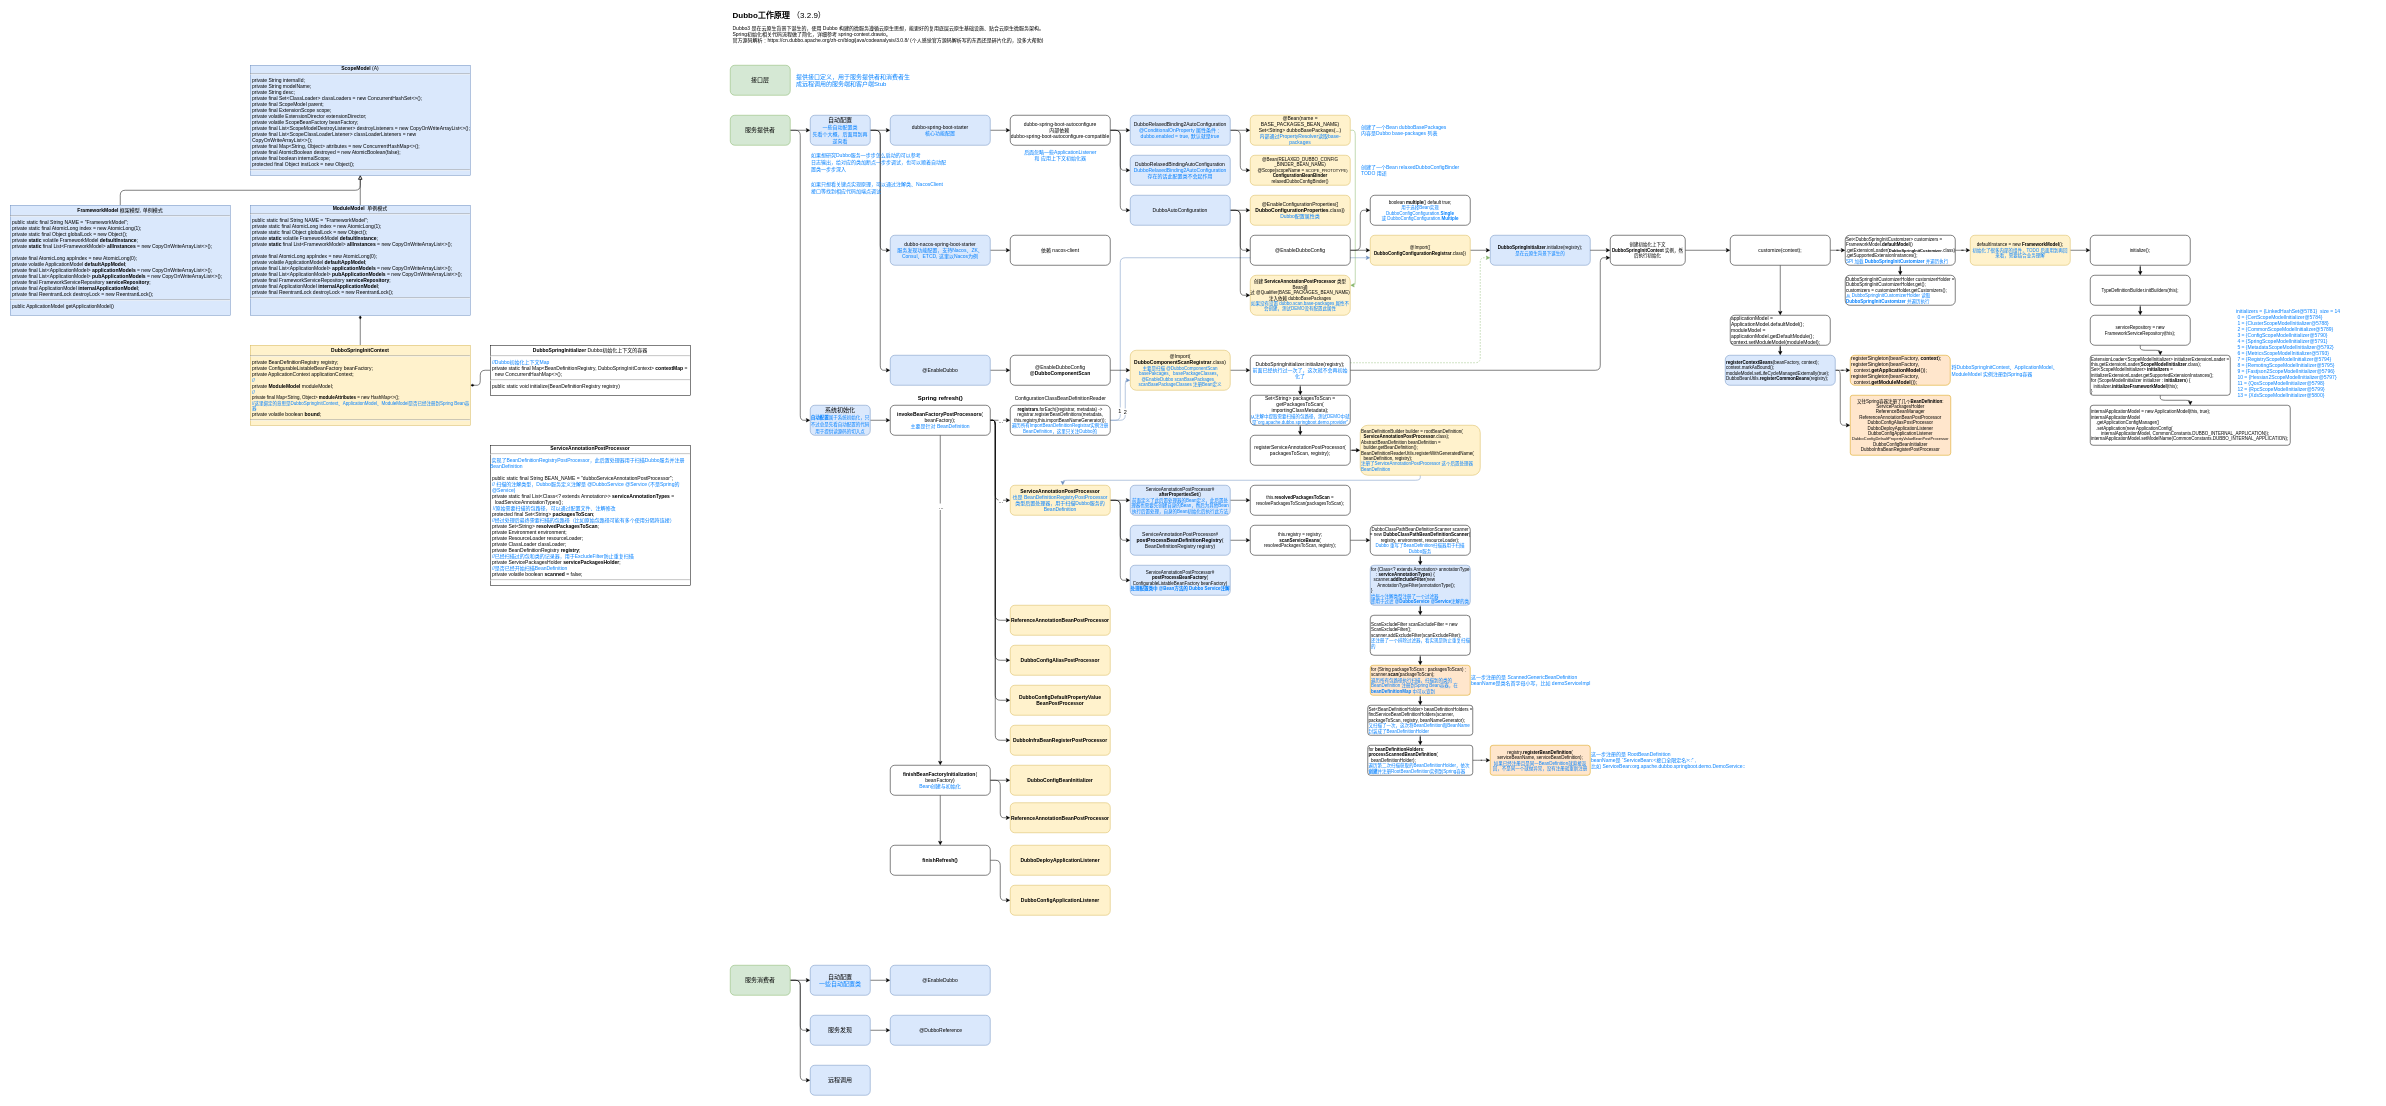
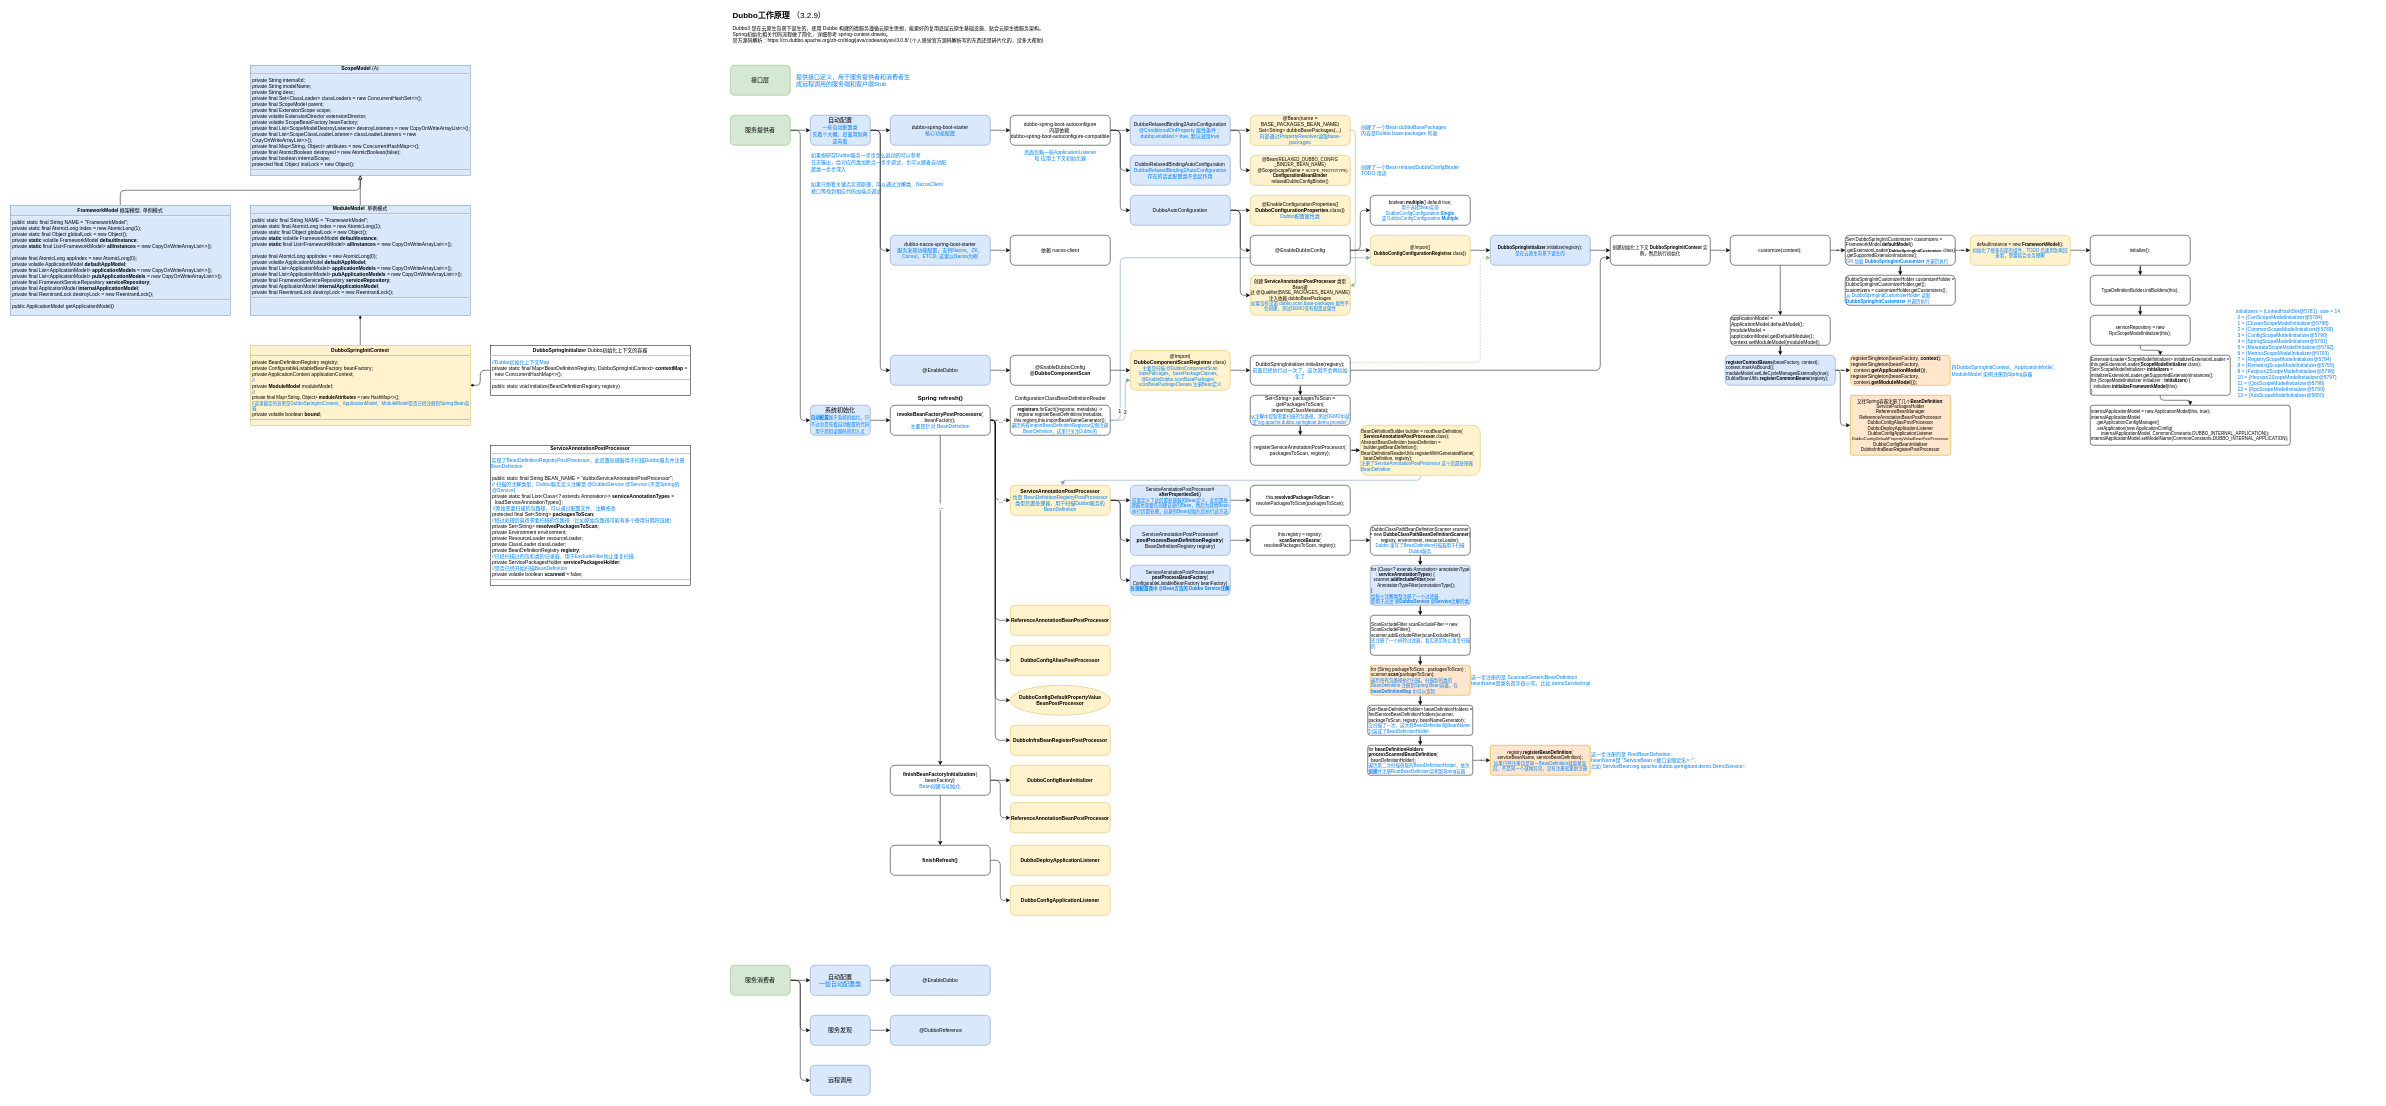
(1648, 250) -> (1660, 250)
(2140, 330) -> (2140, 330)
(1060, 700) -> (1060, 700)
